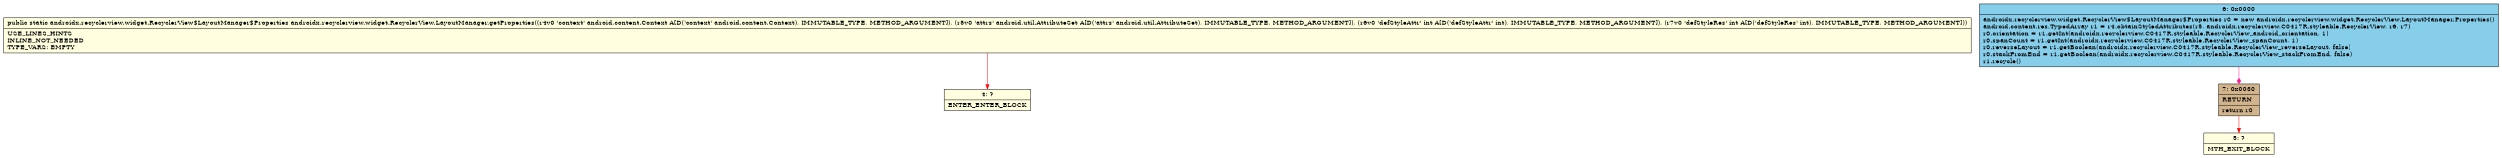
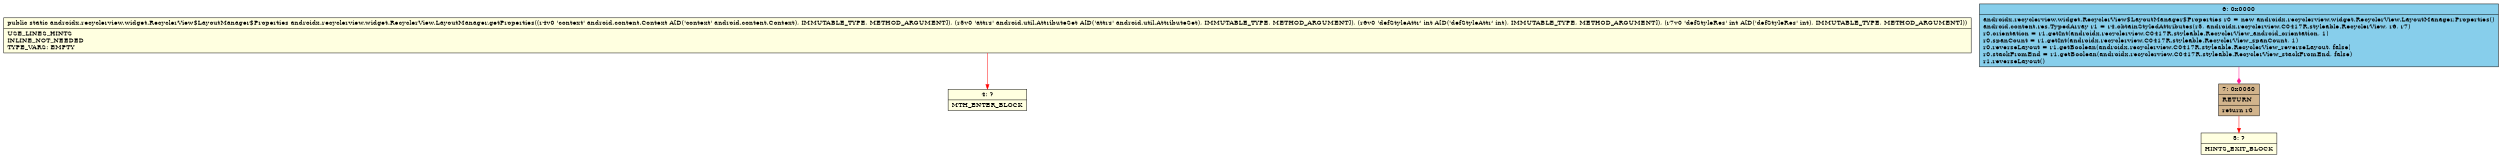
(2002, 61) -> (2014, 61)
(987, 105) -> (987, 105)
(2239, 149) -> (2239, 149)
